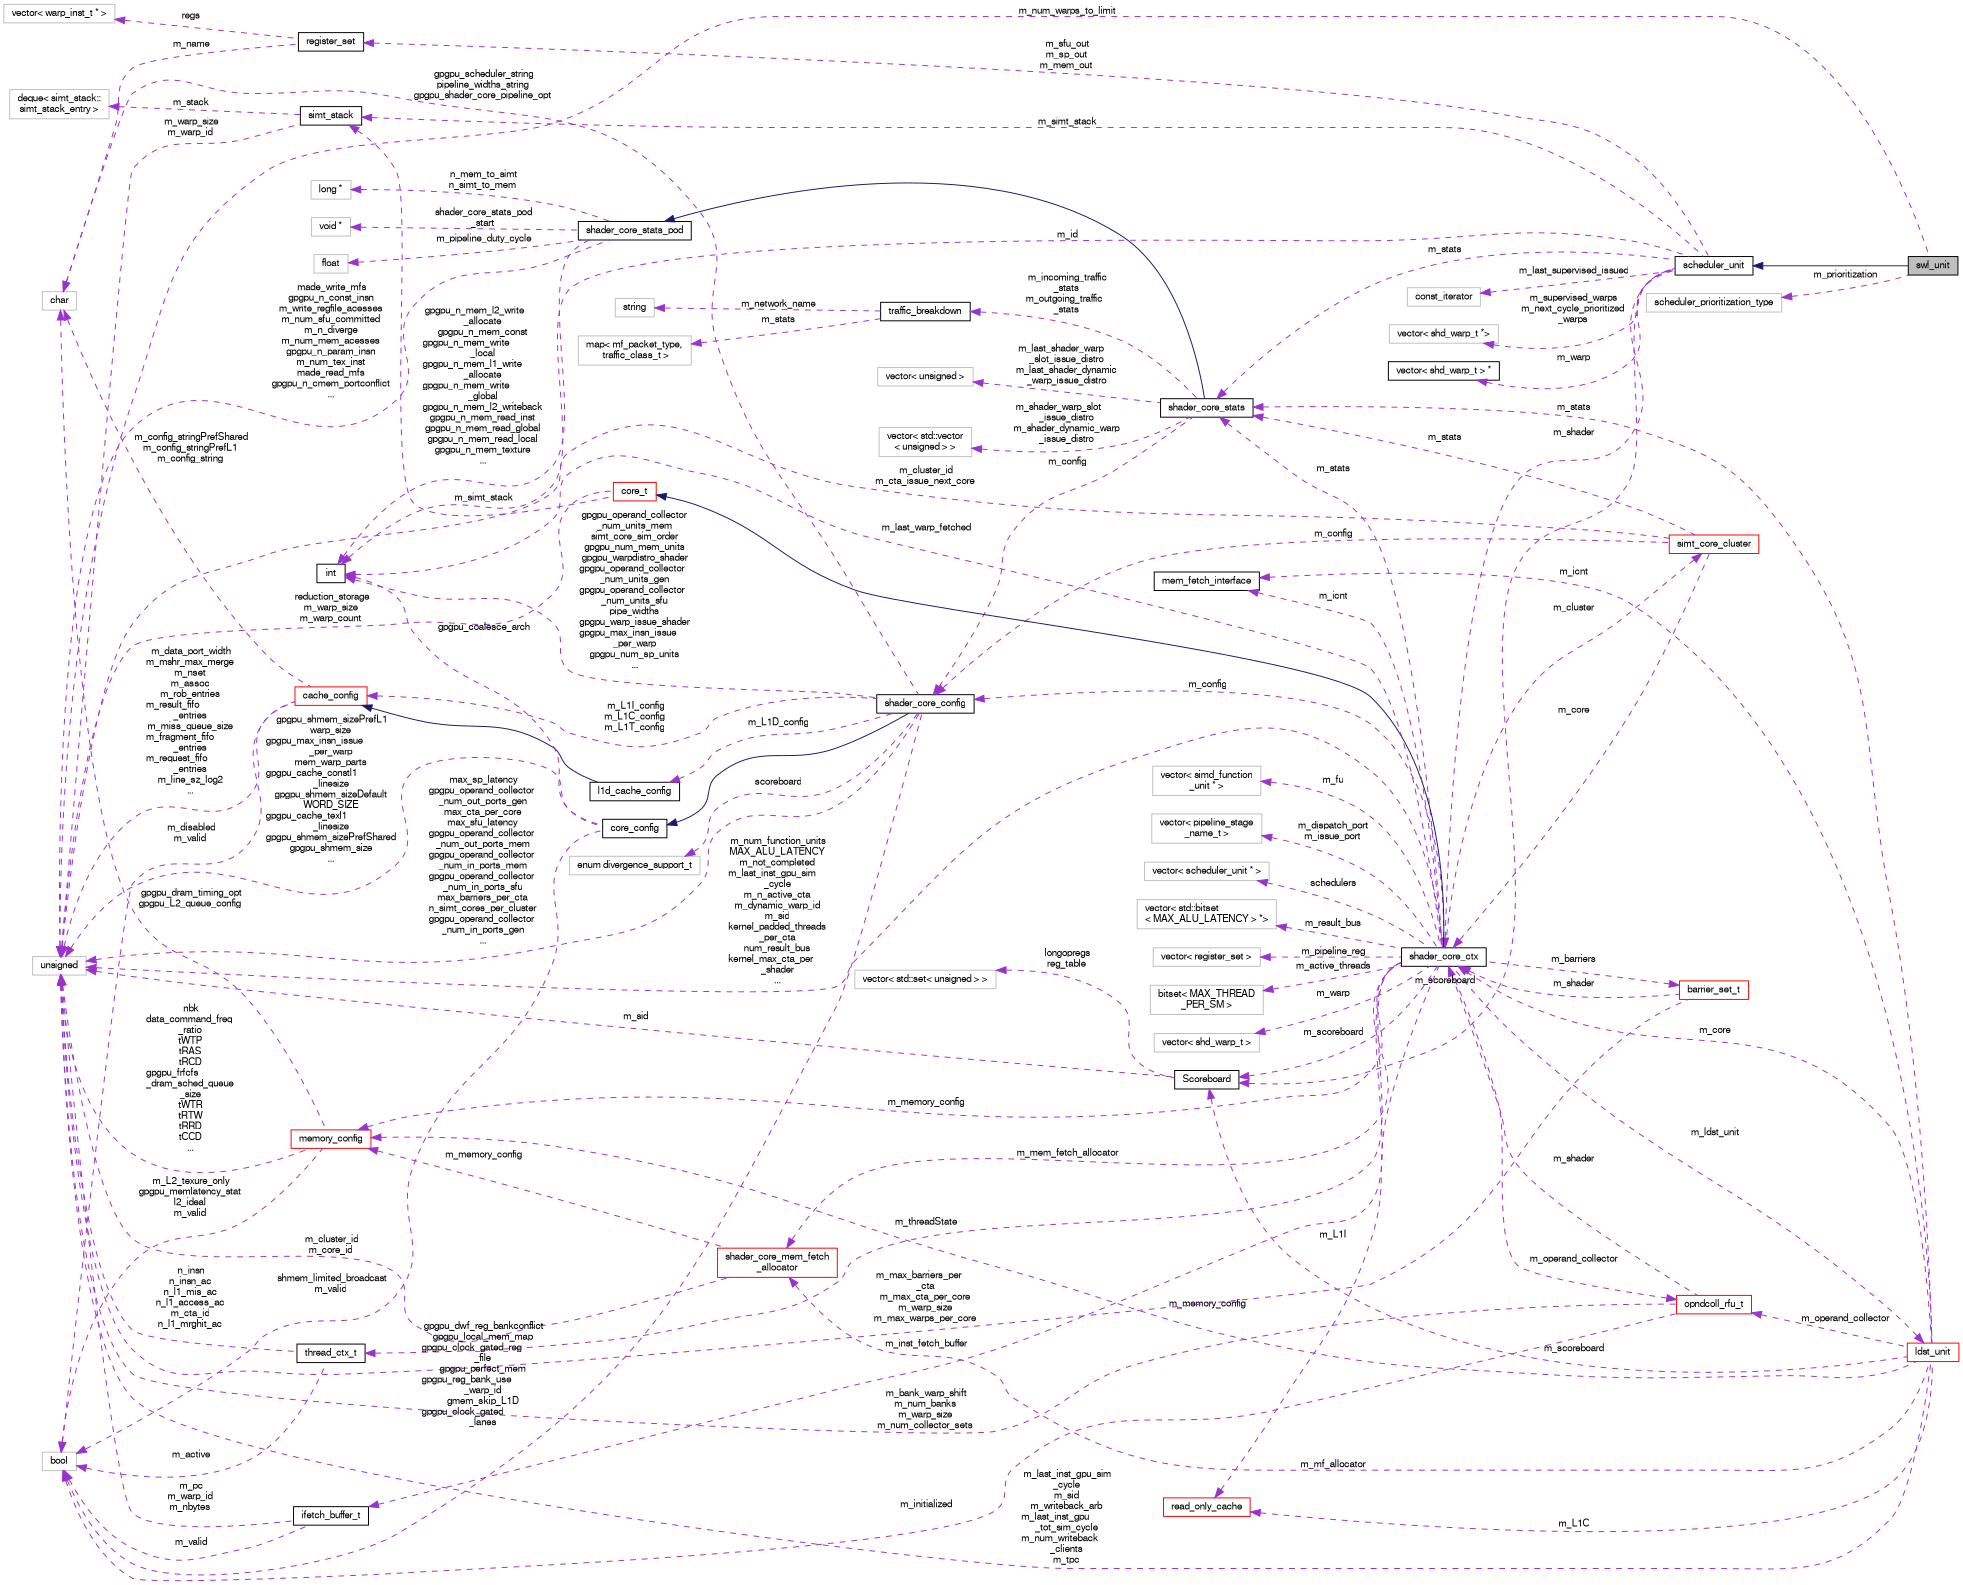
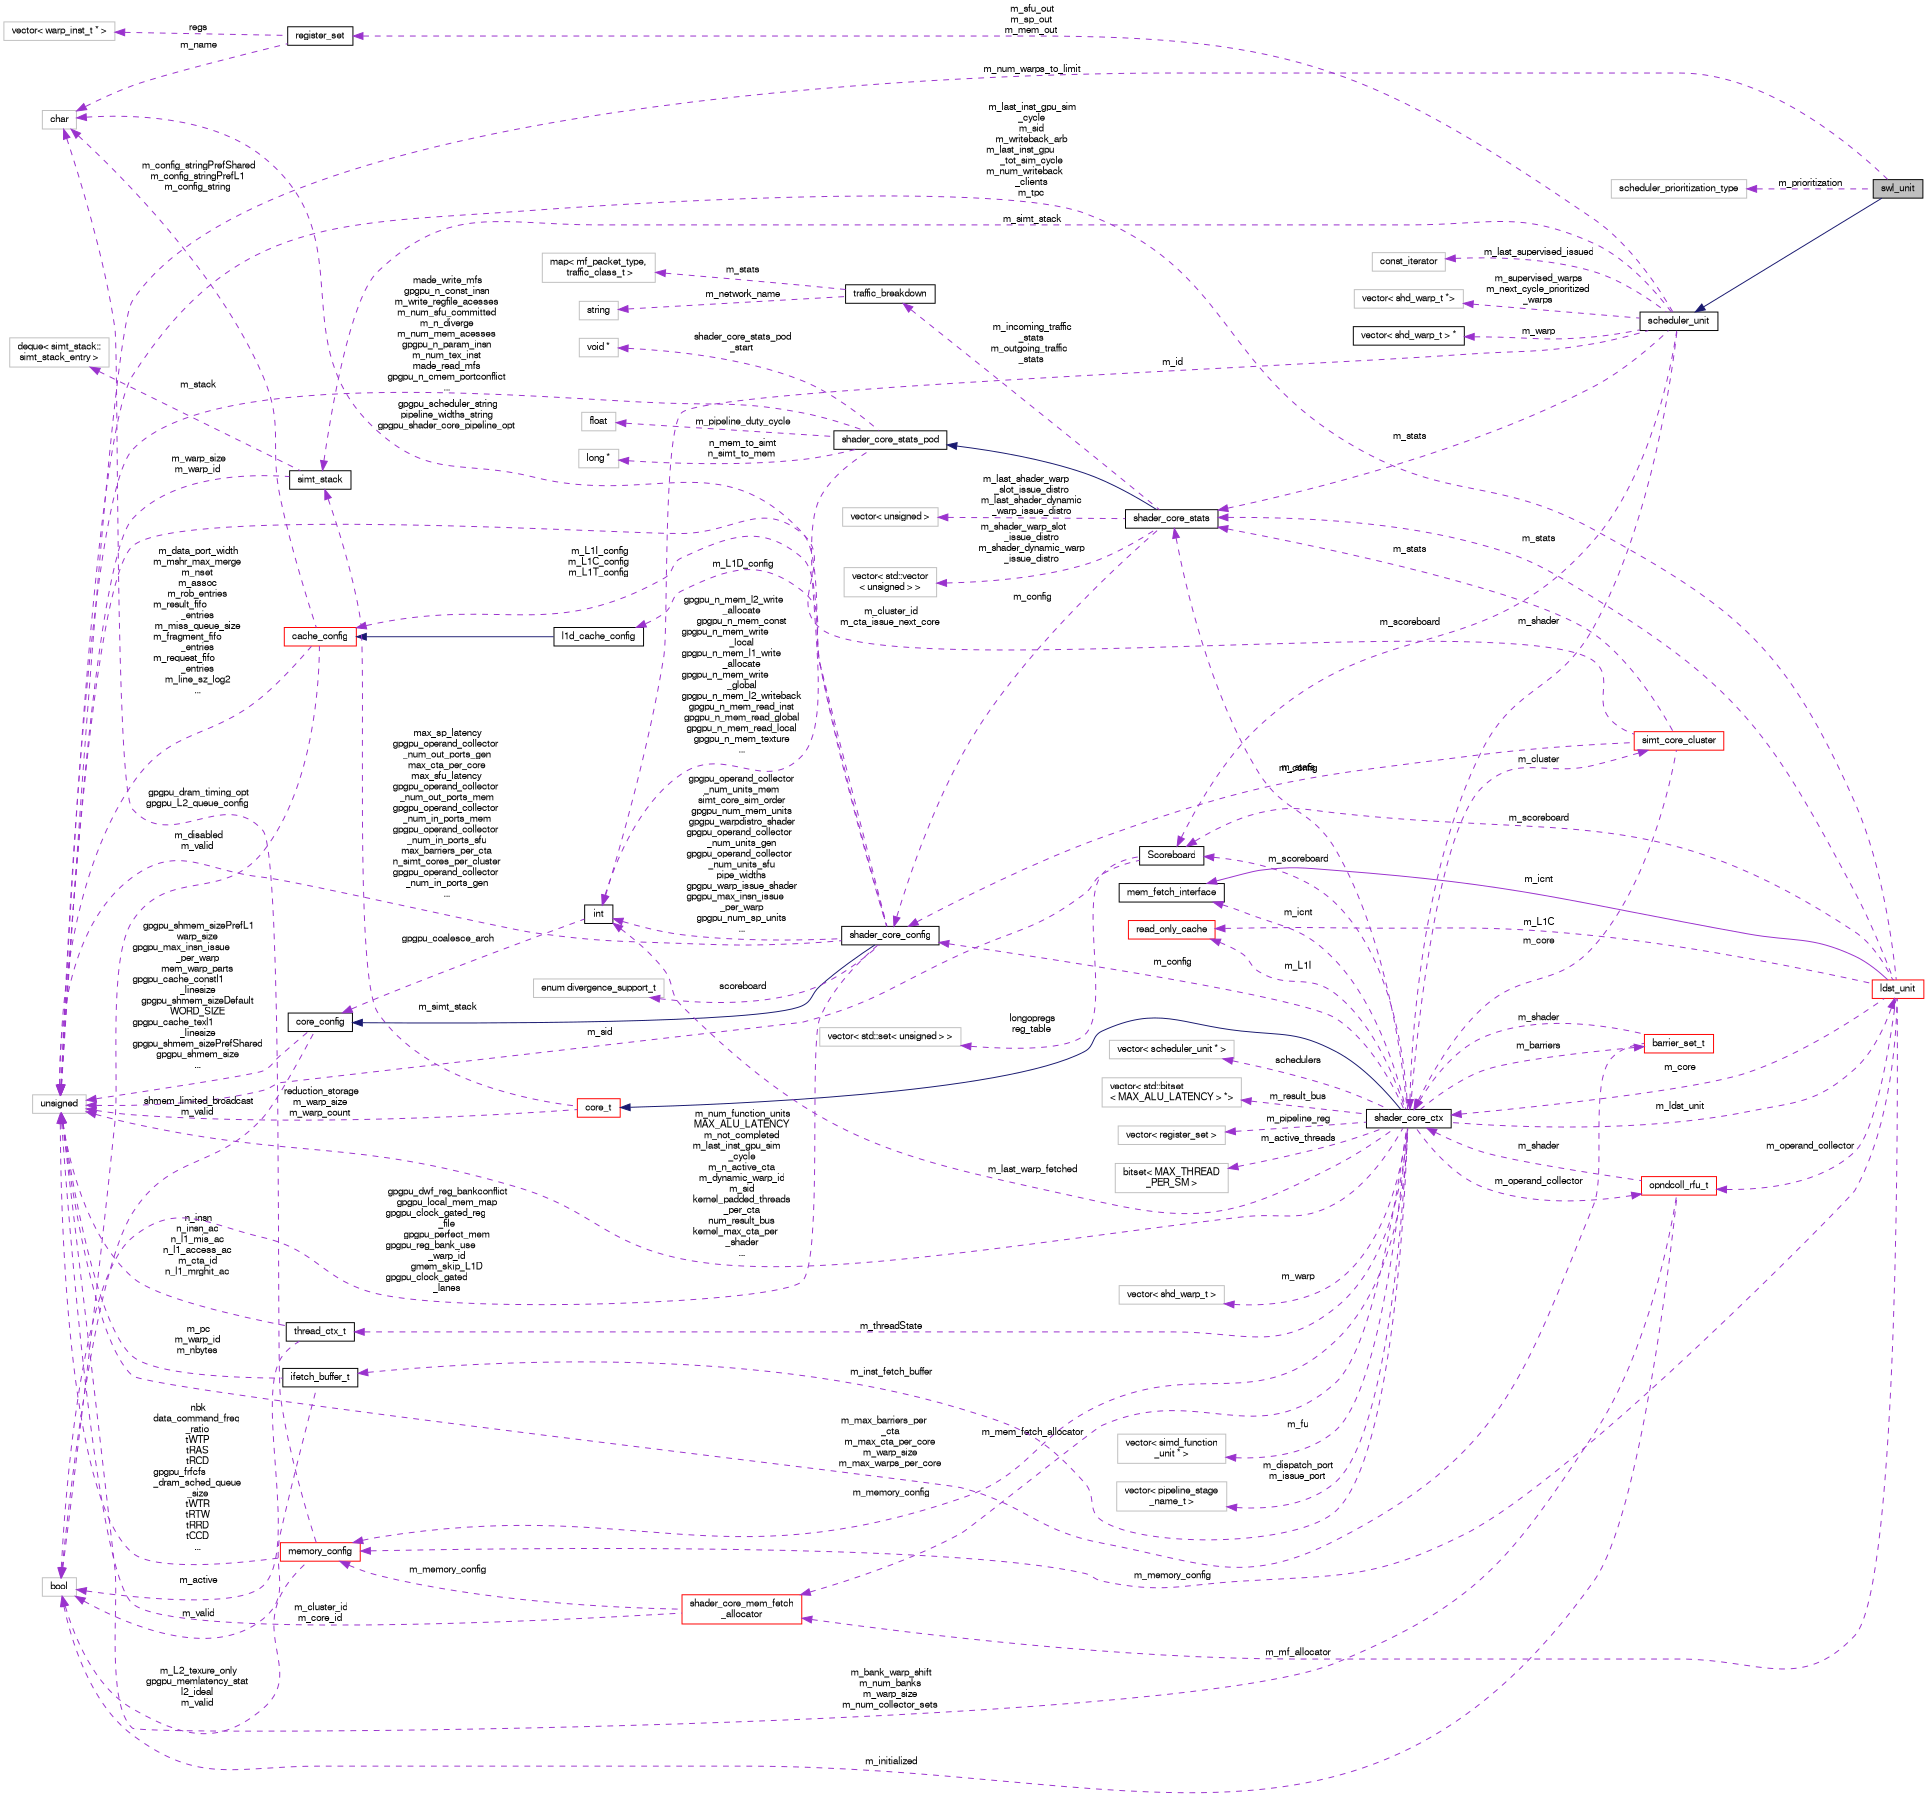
(494, 691) -> (468, 963)
(1787, 771) -> (1558, 898)
